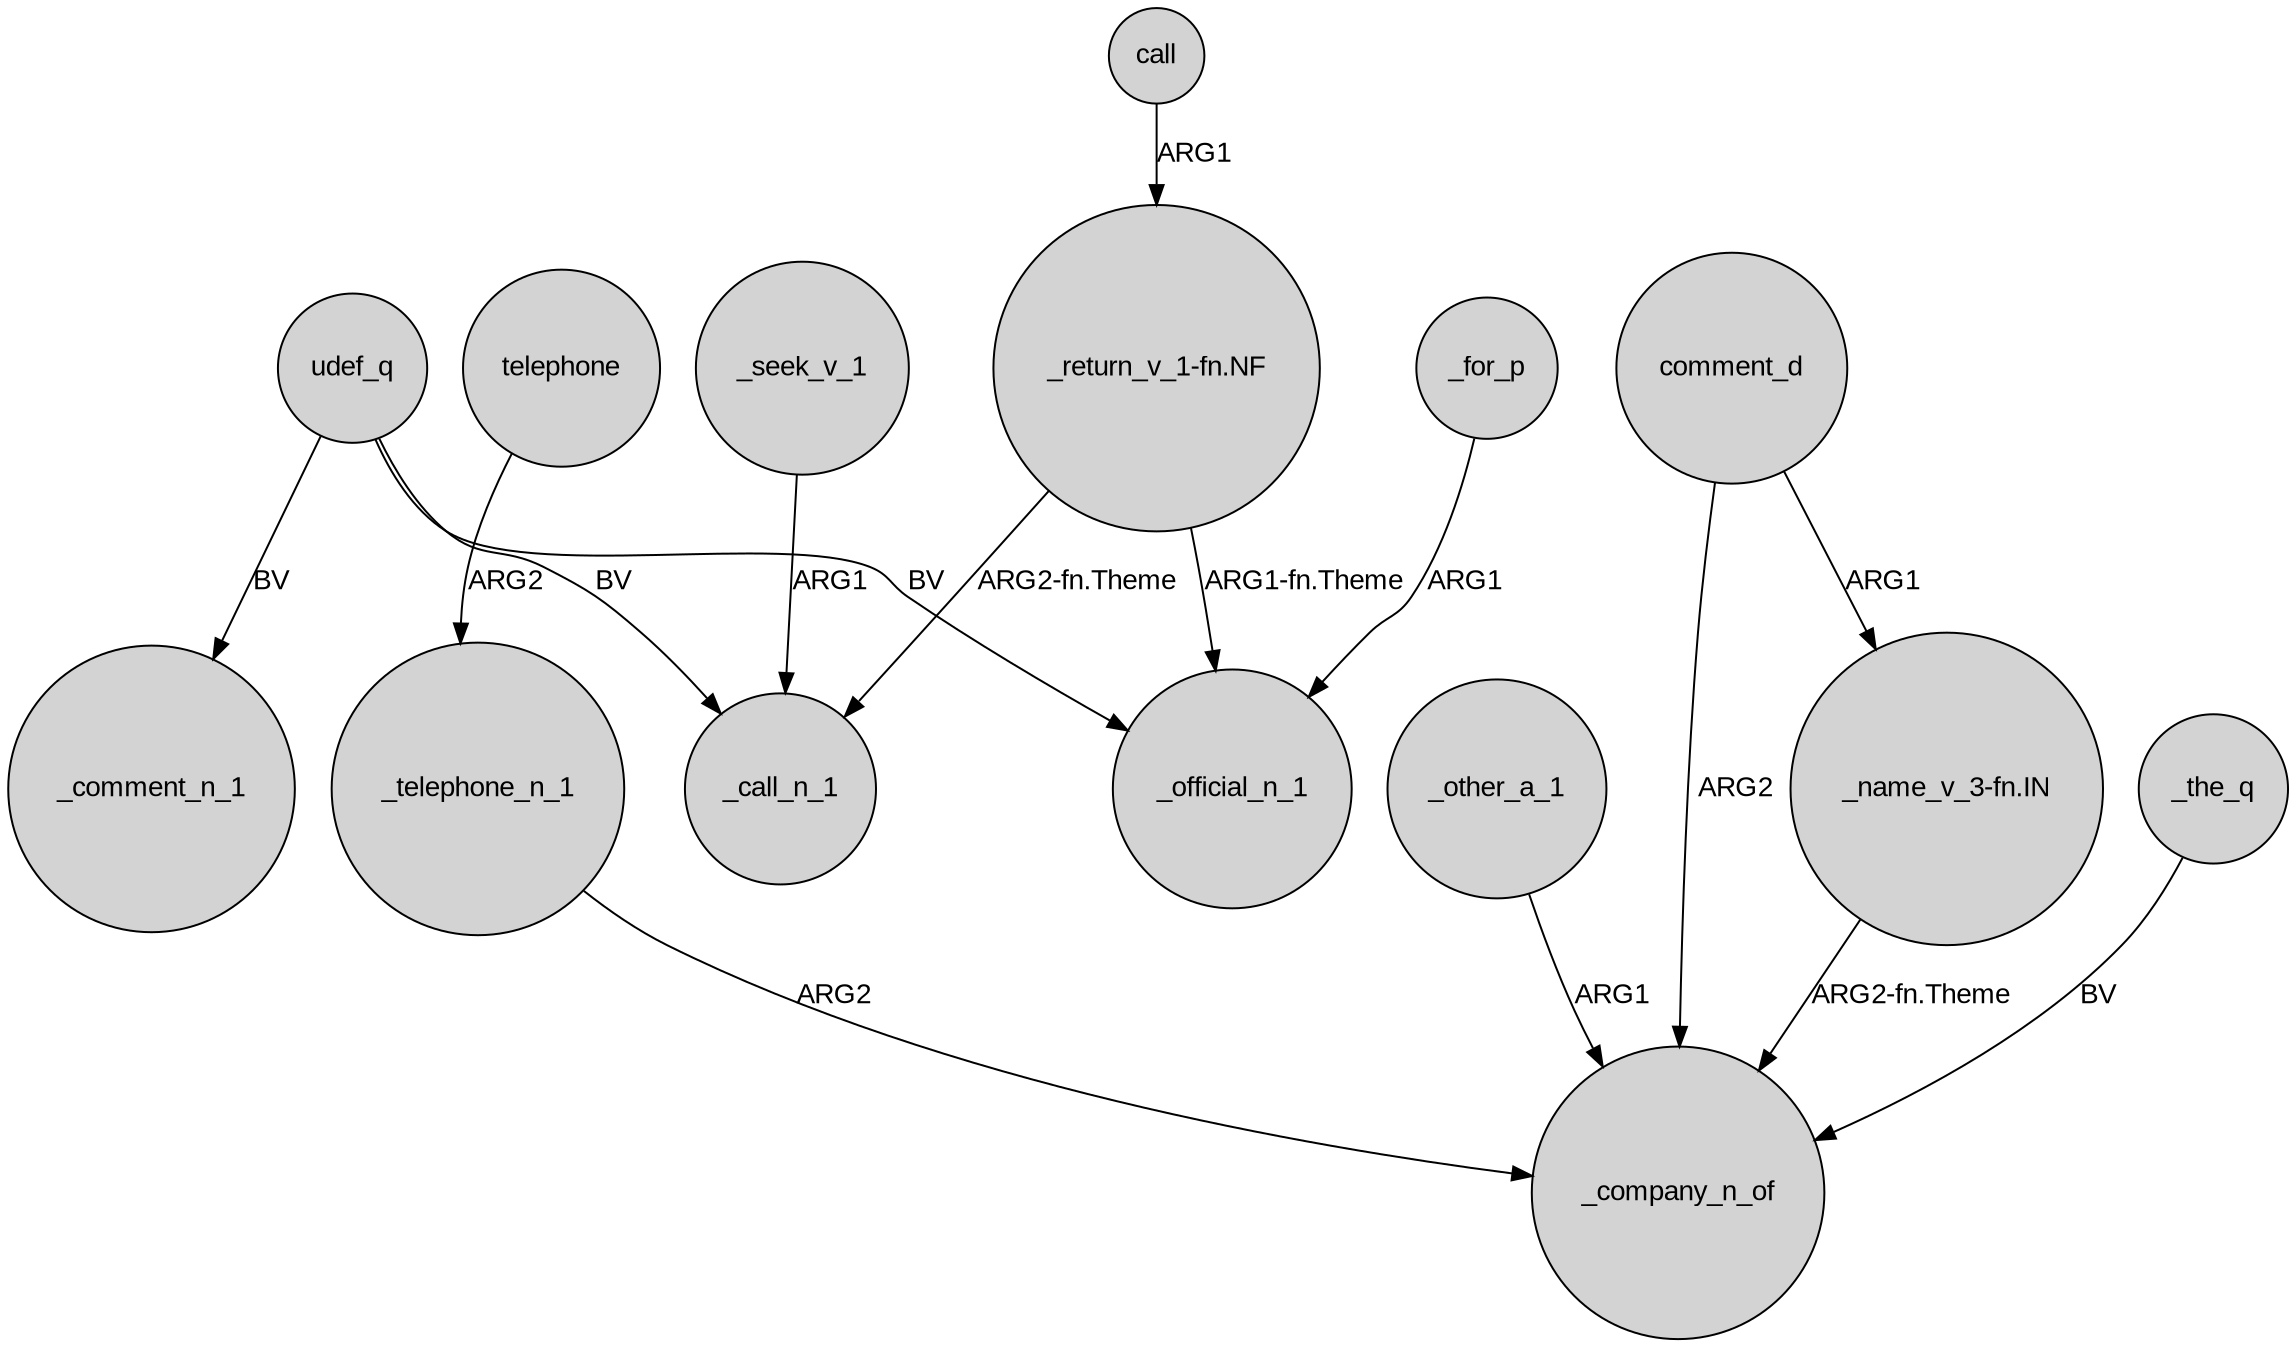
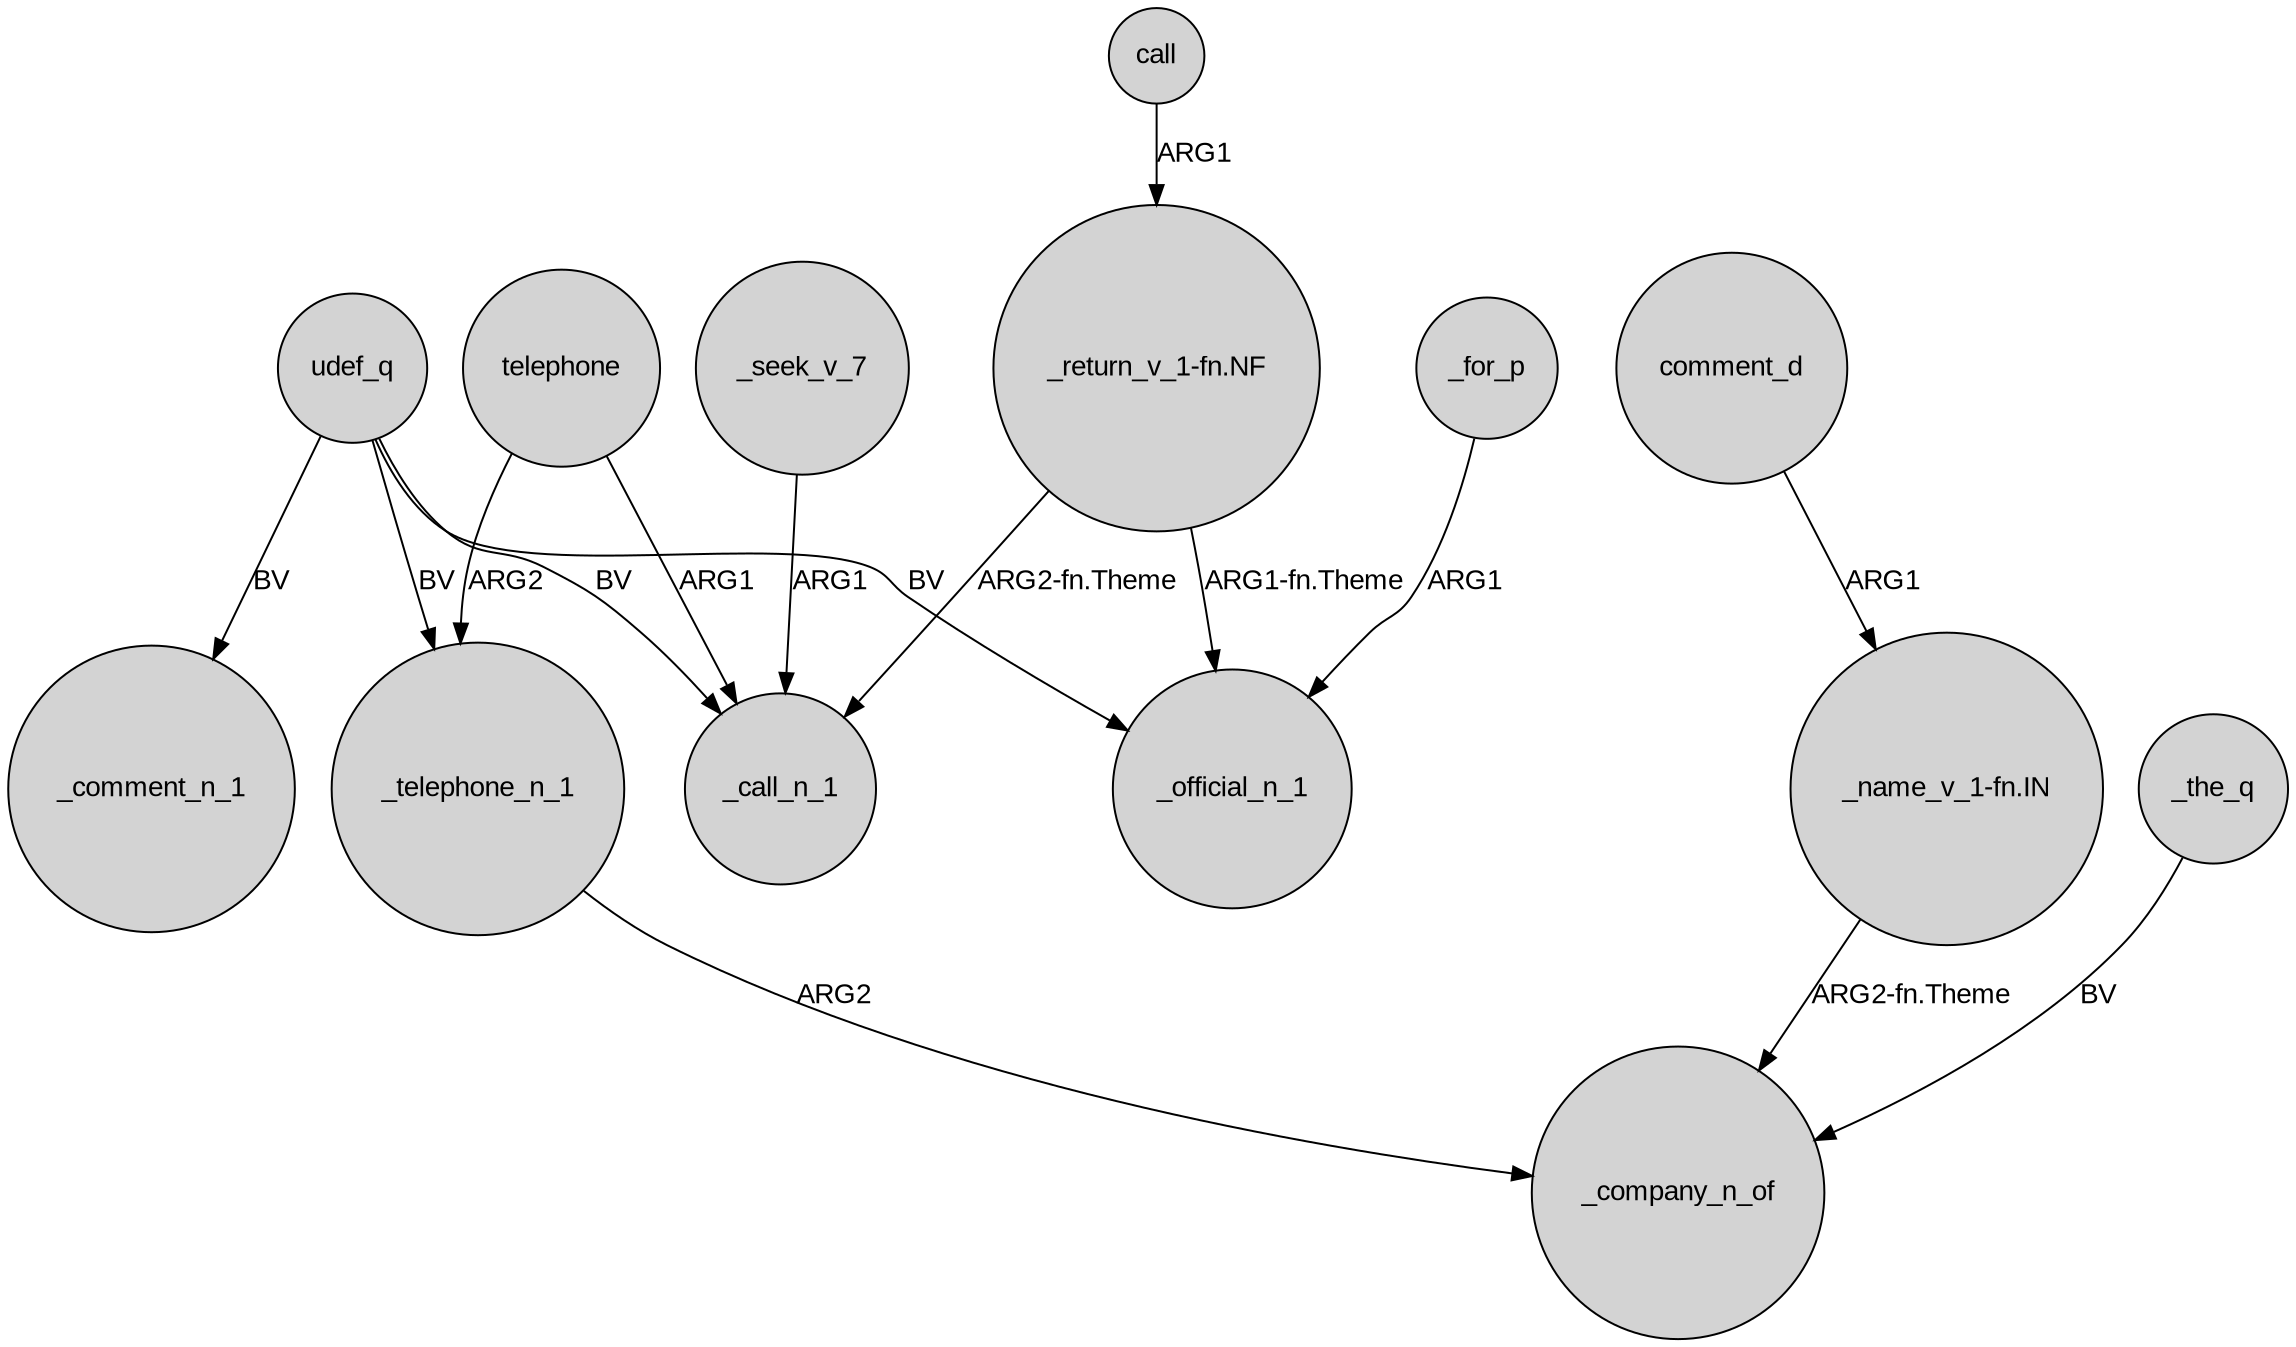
(802, 368) -> (802, 368)
none -> (400, 535)
none -> (667, 571)
(1690, 754) -> none
(1497, 789) -> none
(1947, 789) -> (1947, 789)
